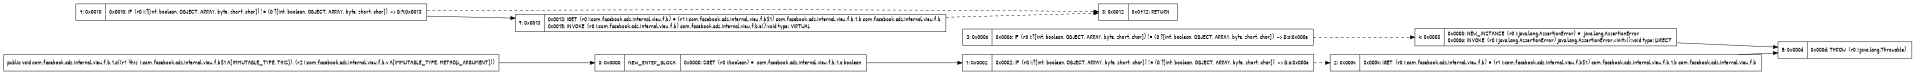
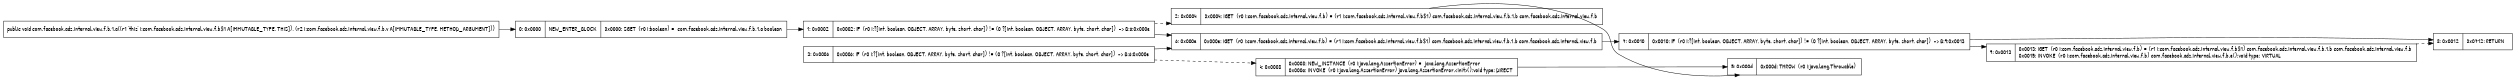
(760, 10) -> (2199, 37)
none -> (1387, 42)
